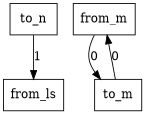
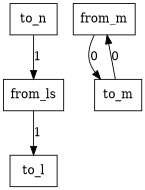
none -> (34, 171)
